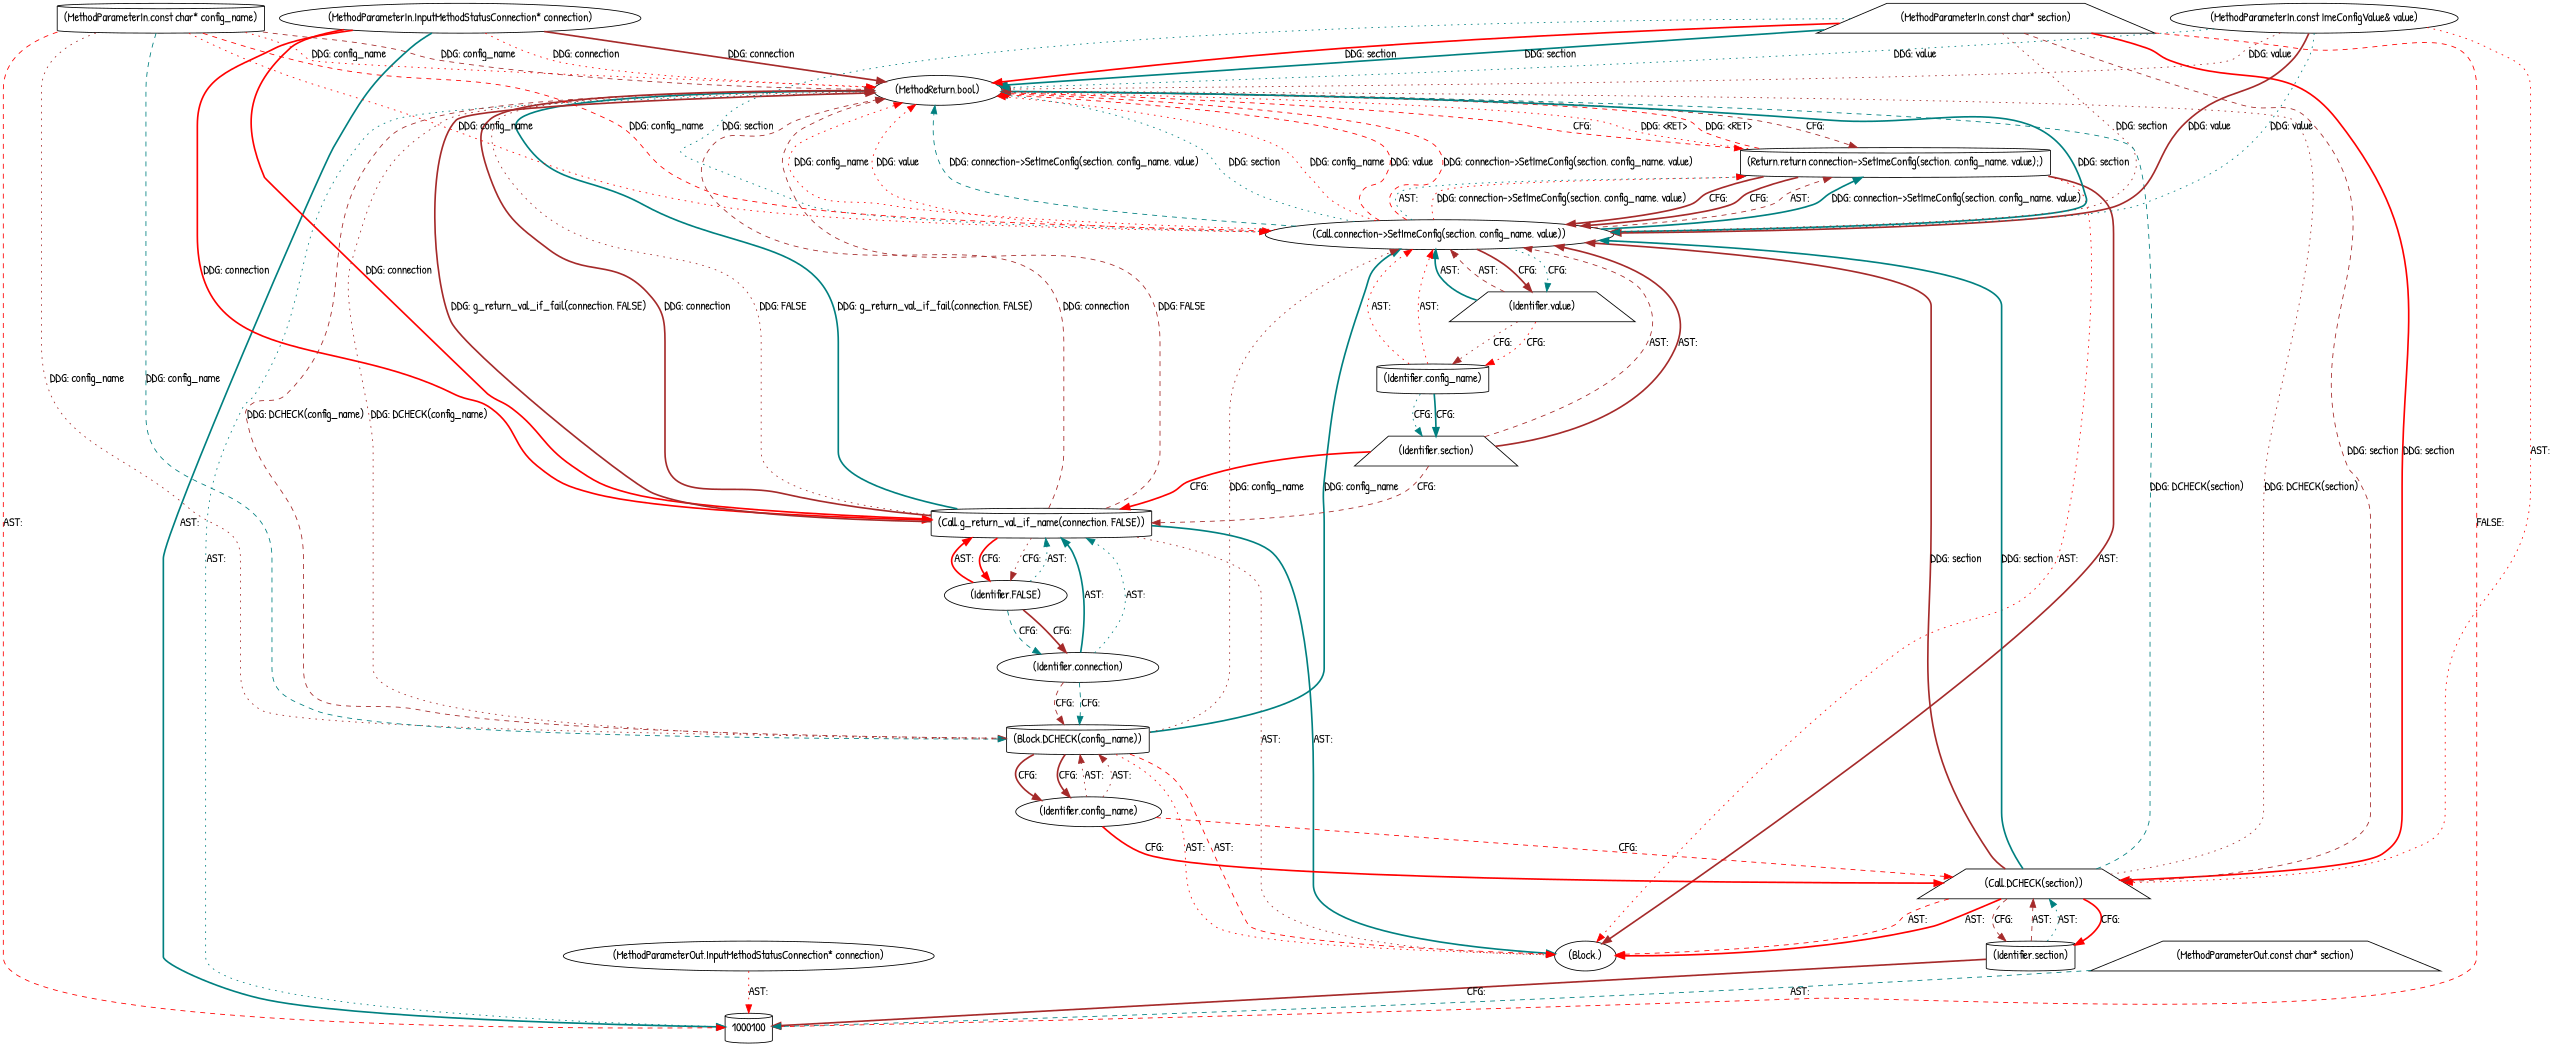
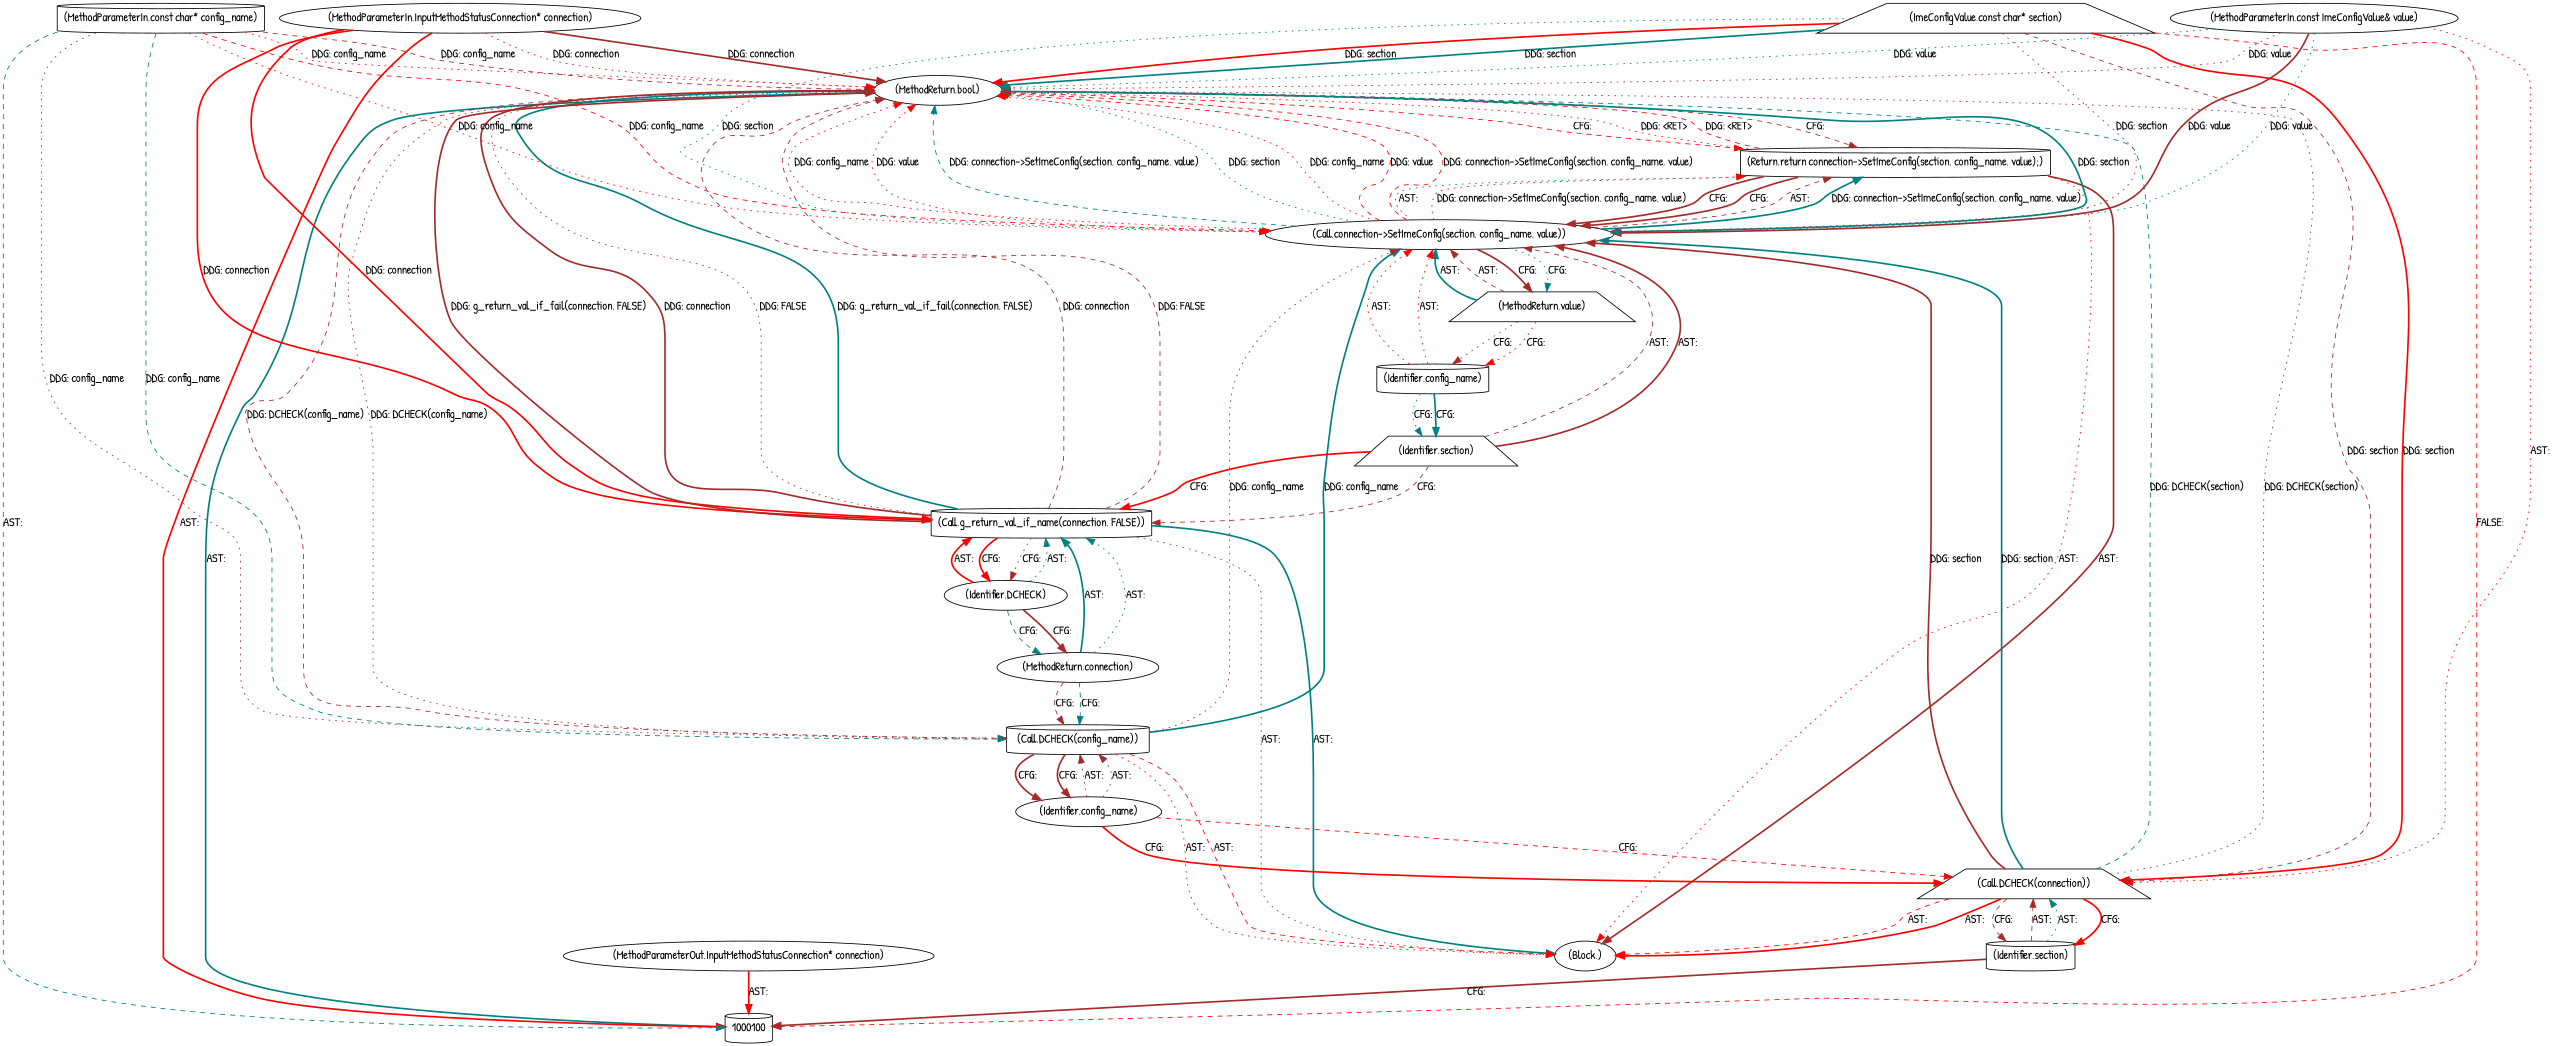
(1986, 18) -> (1986, 18)
(1542, 307) -> (1542, 307)
(207, 532) -> (207, 532)
(1006, 595) -> (1006, 595)
(1078, 667) -> (1078, 667)
(1078, 740) -> (1078, 740)
(163, 741) -> (163, 741)
(3, 844) -> (3, 844)
(2034, 884) -> (2034, 884)
(2265, 956) -> none
(749, 988) -> (749, 988)
